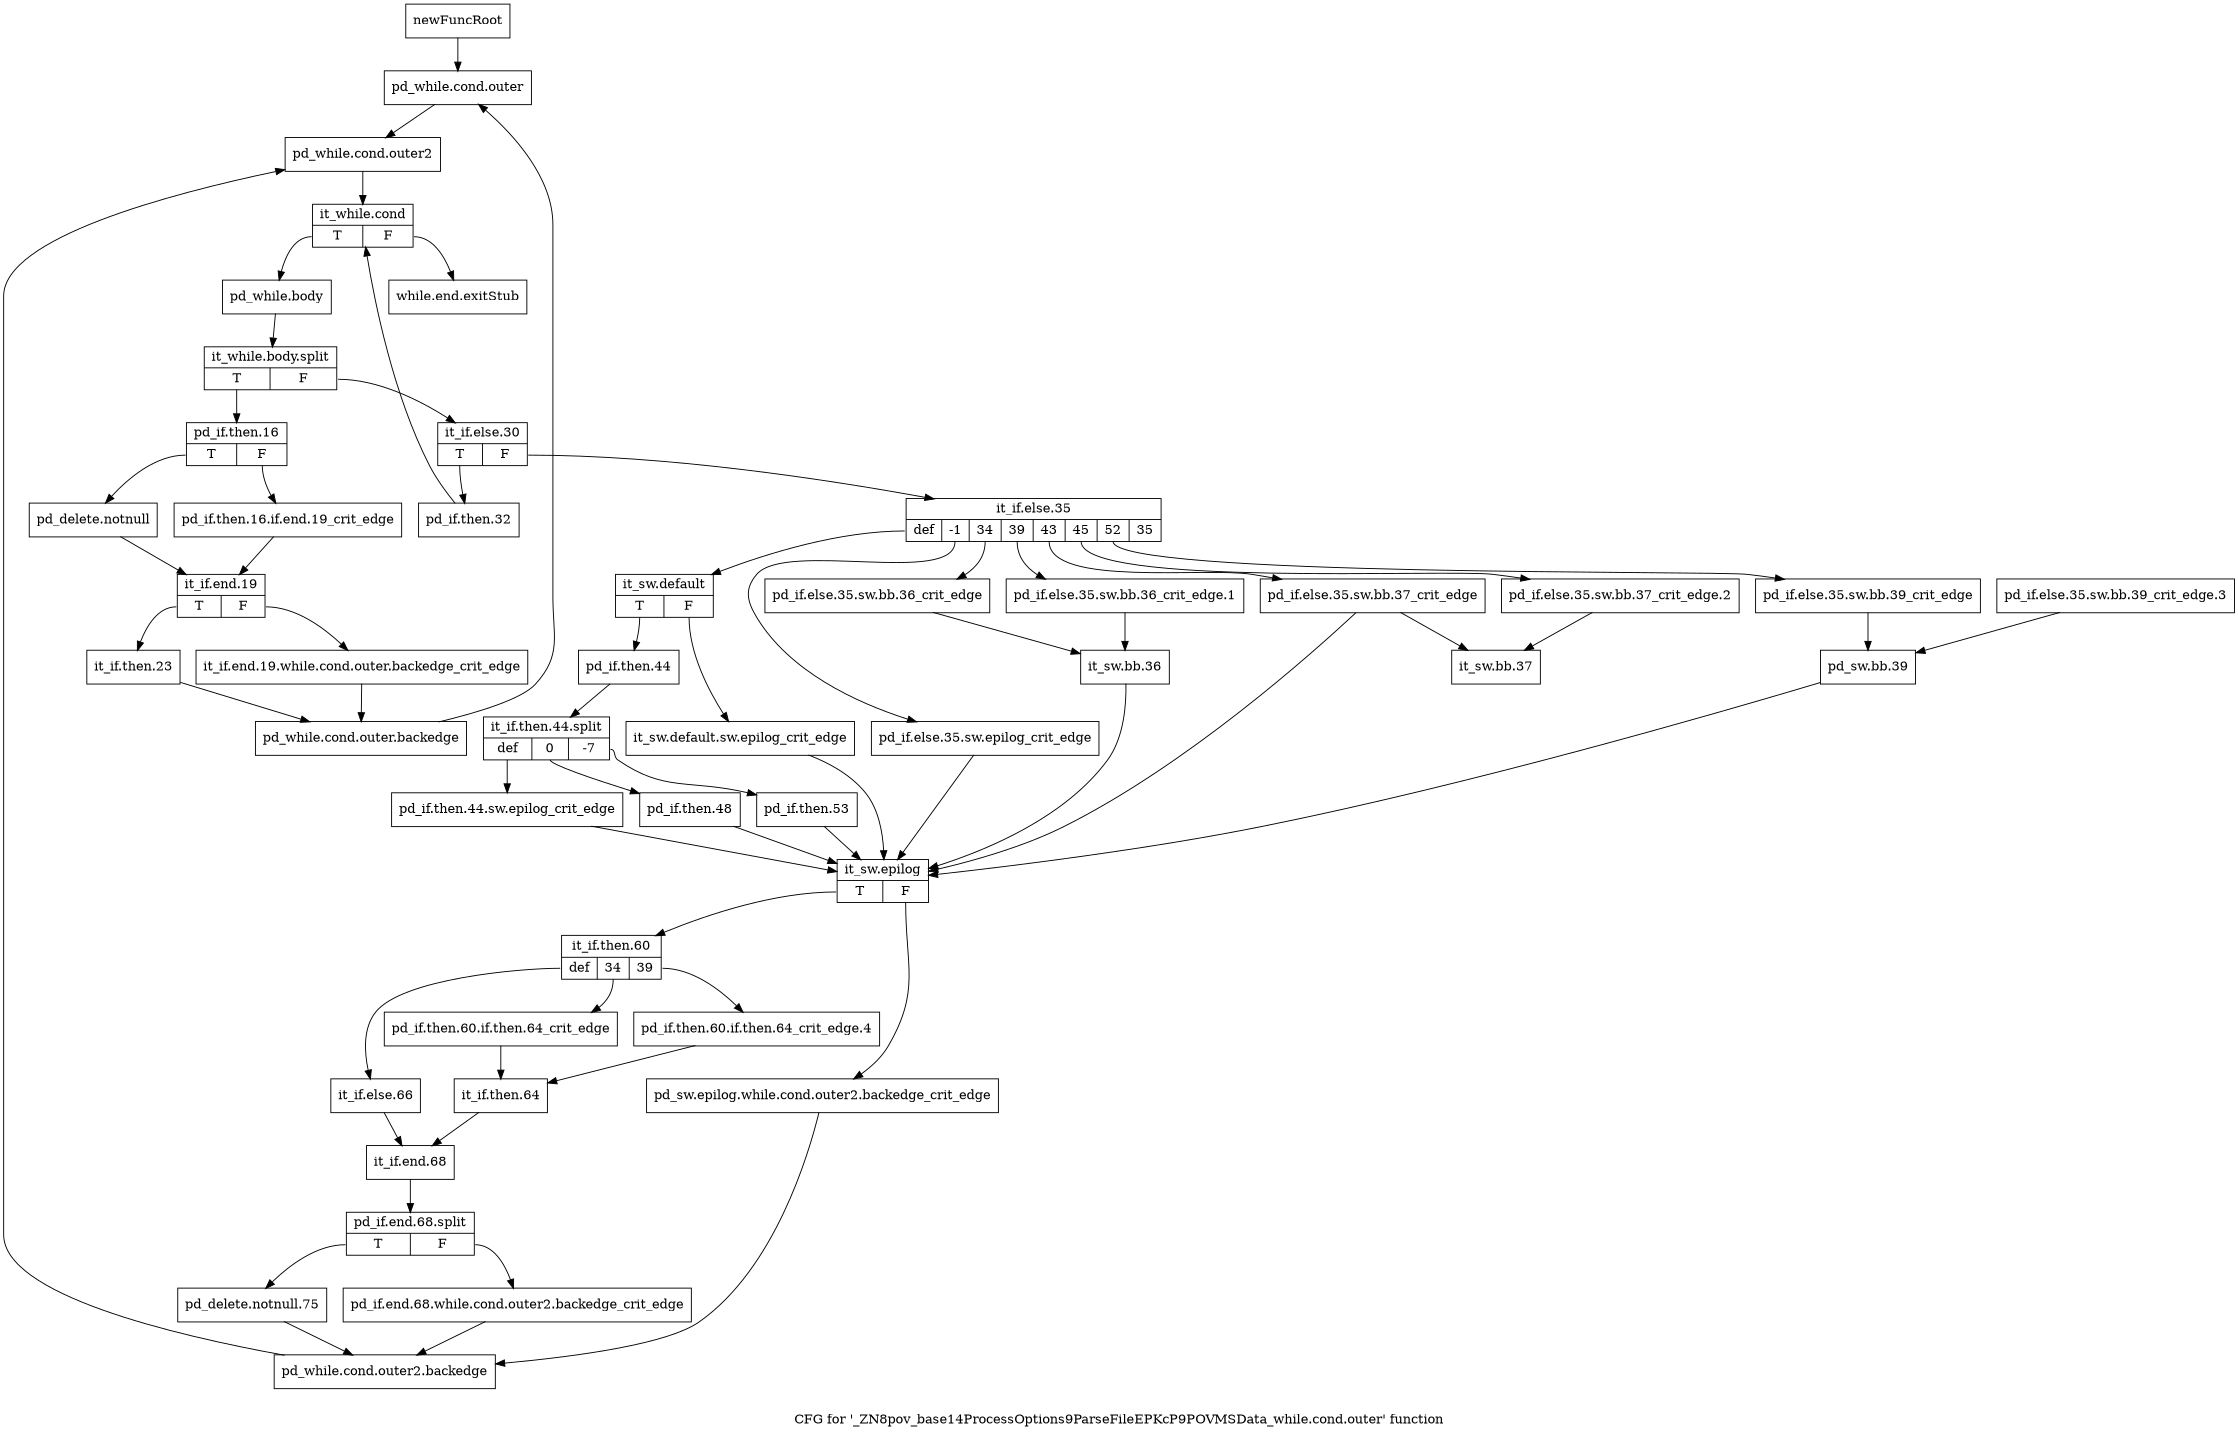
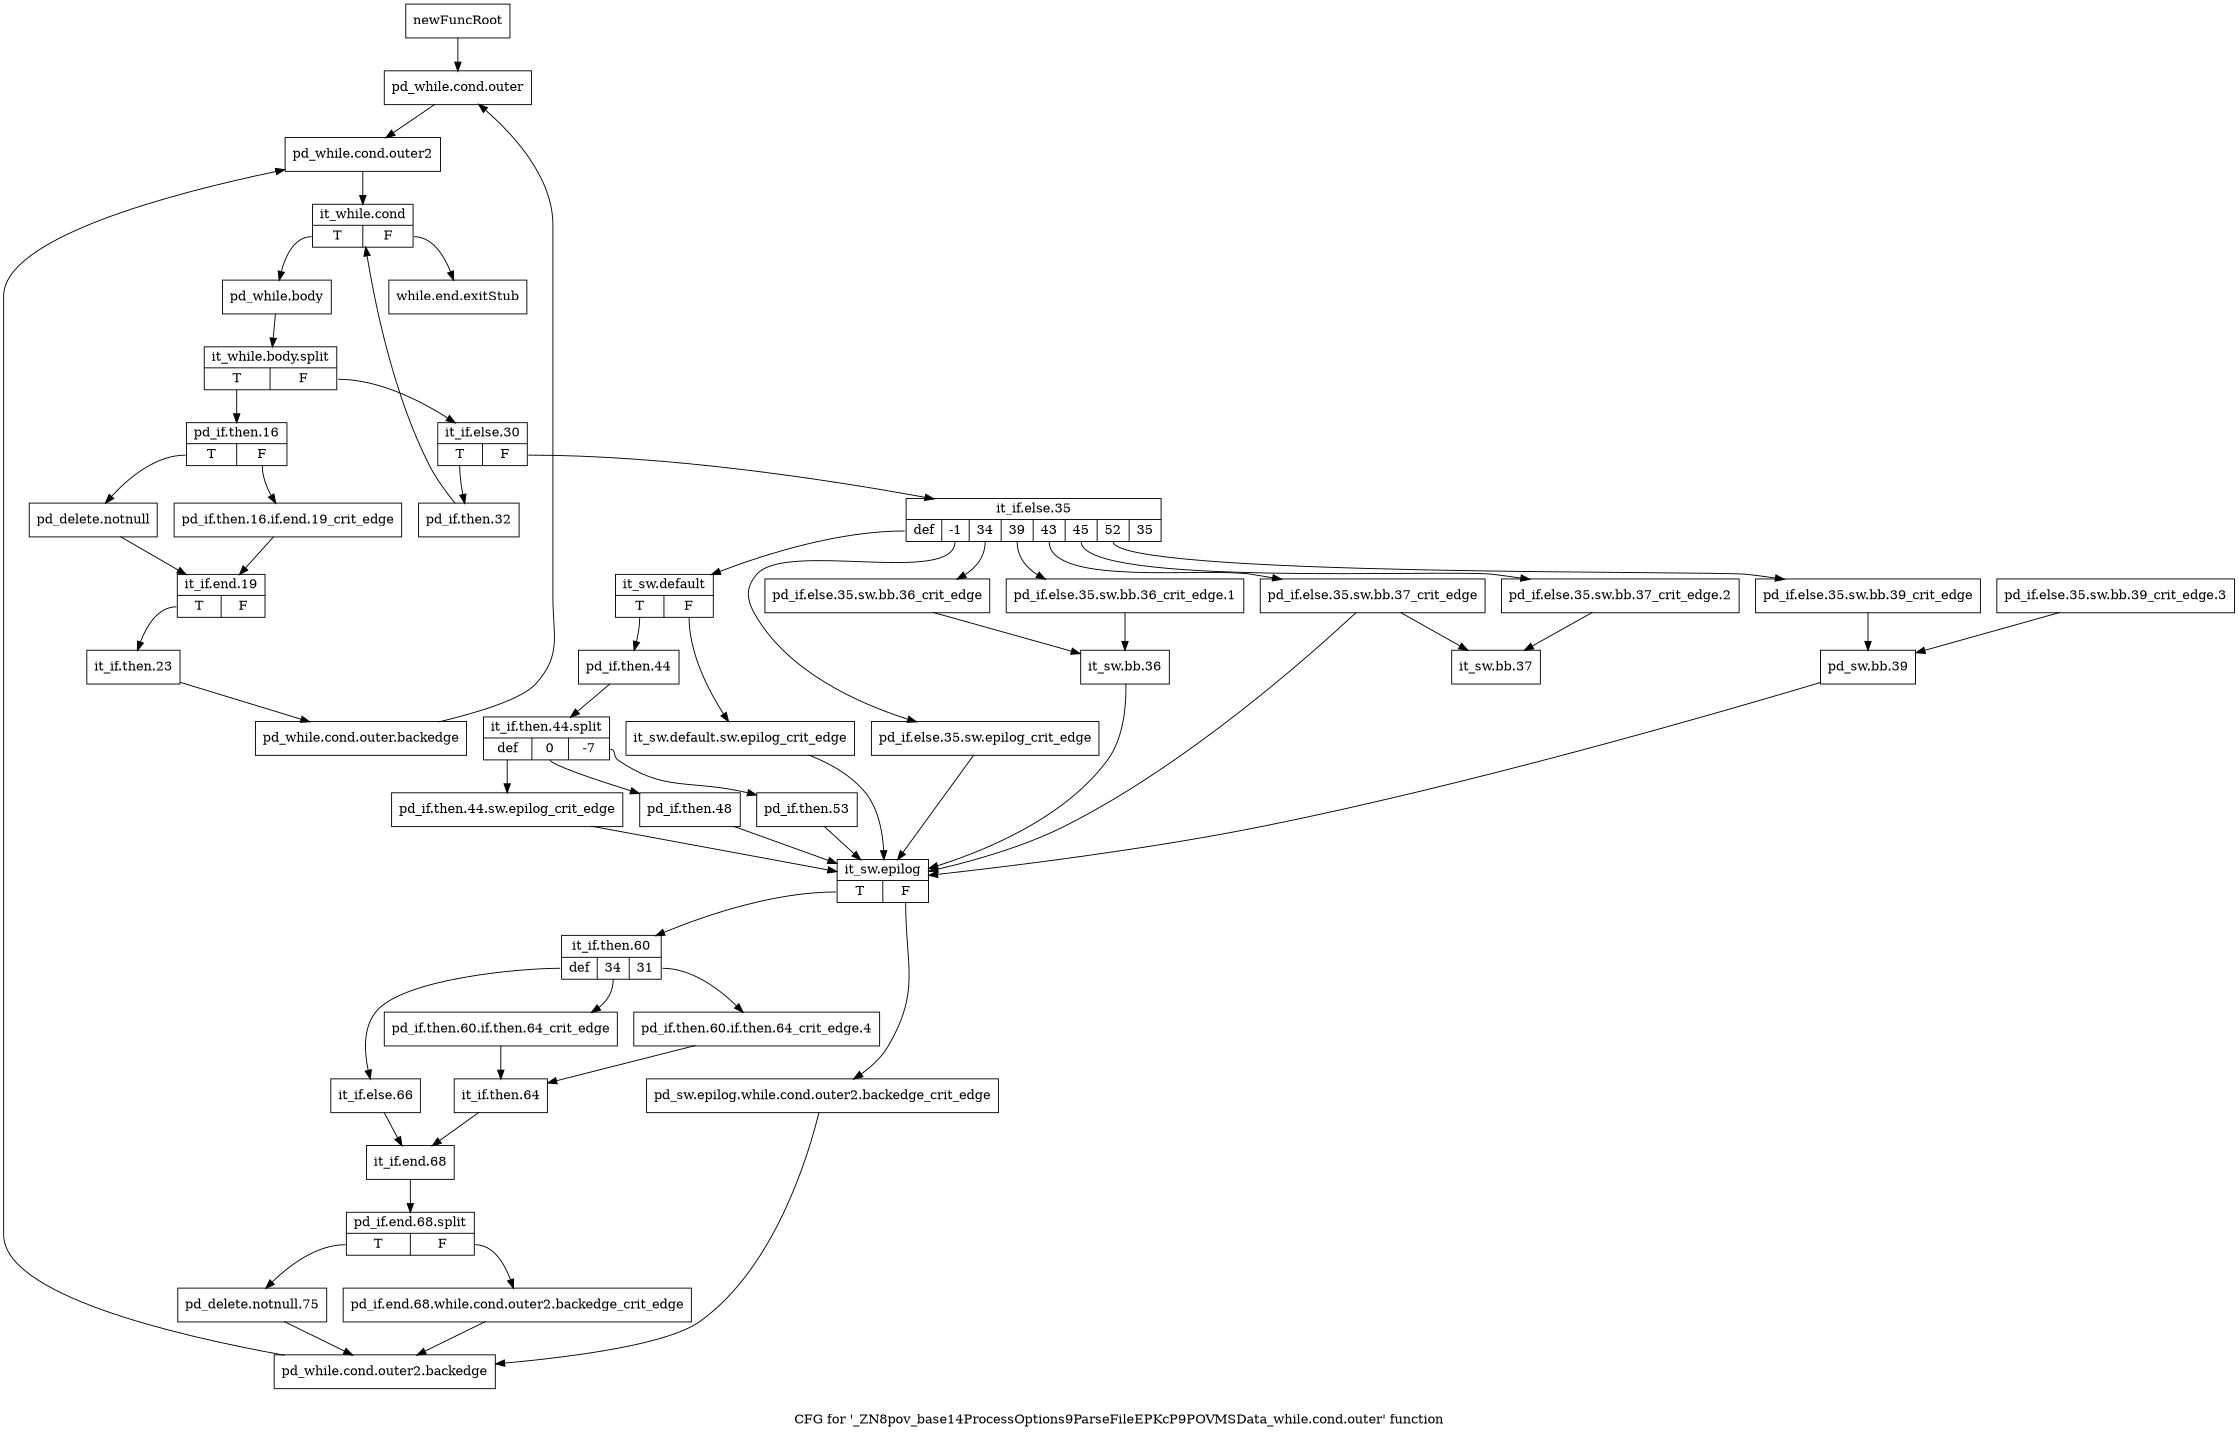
(362, 667) -> none
(645, 968) -> (645, 968)
